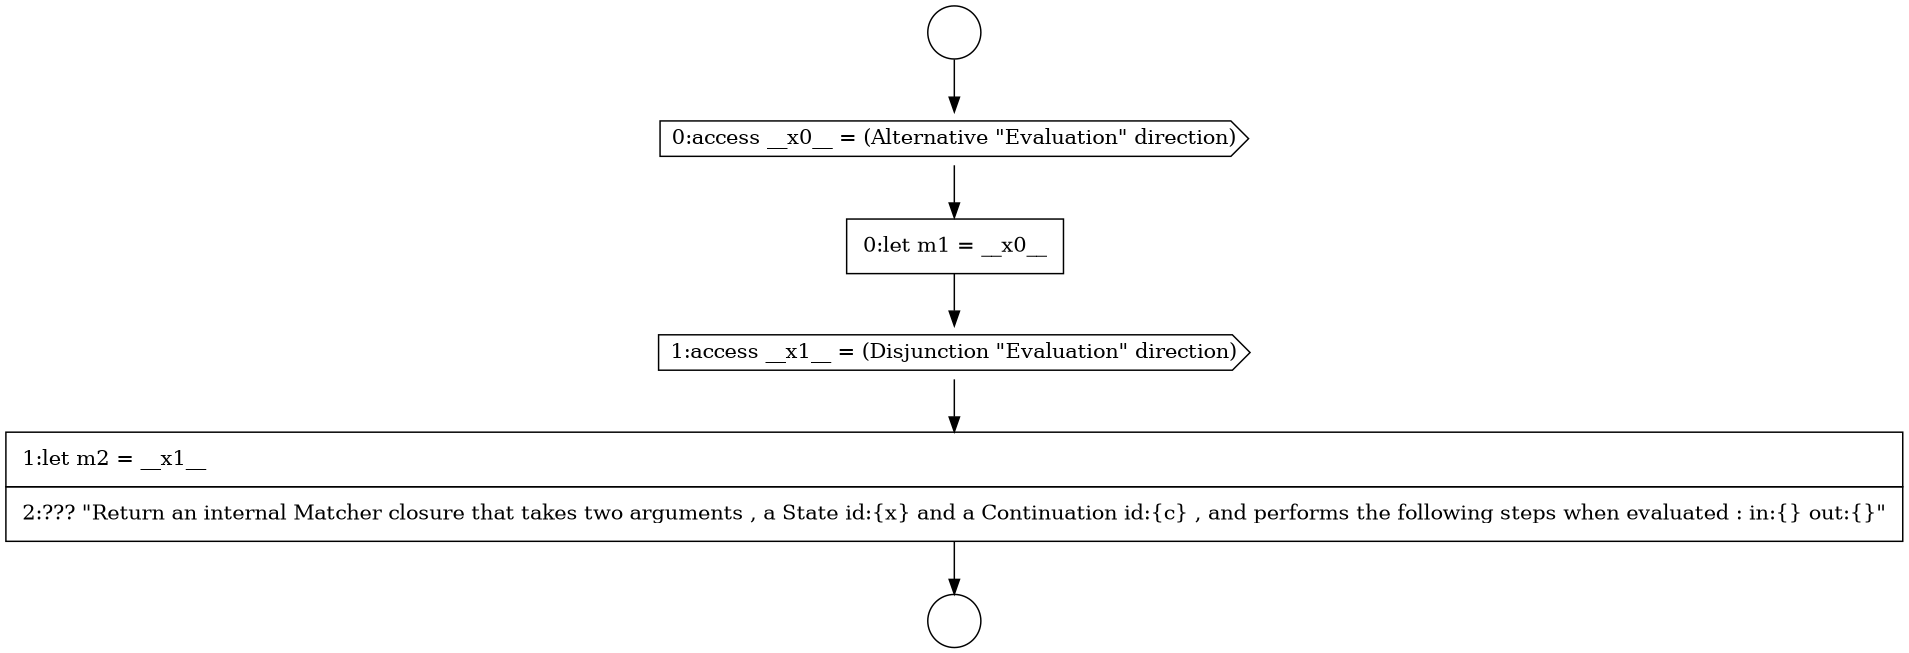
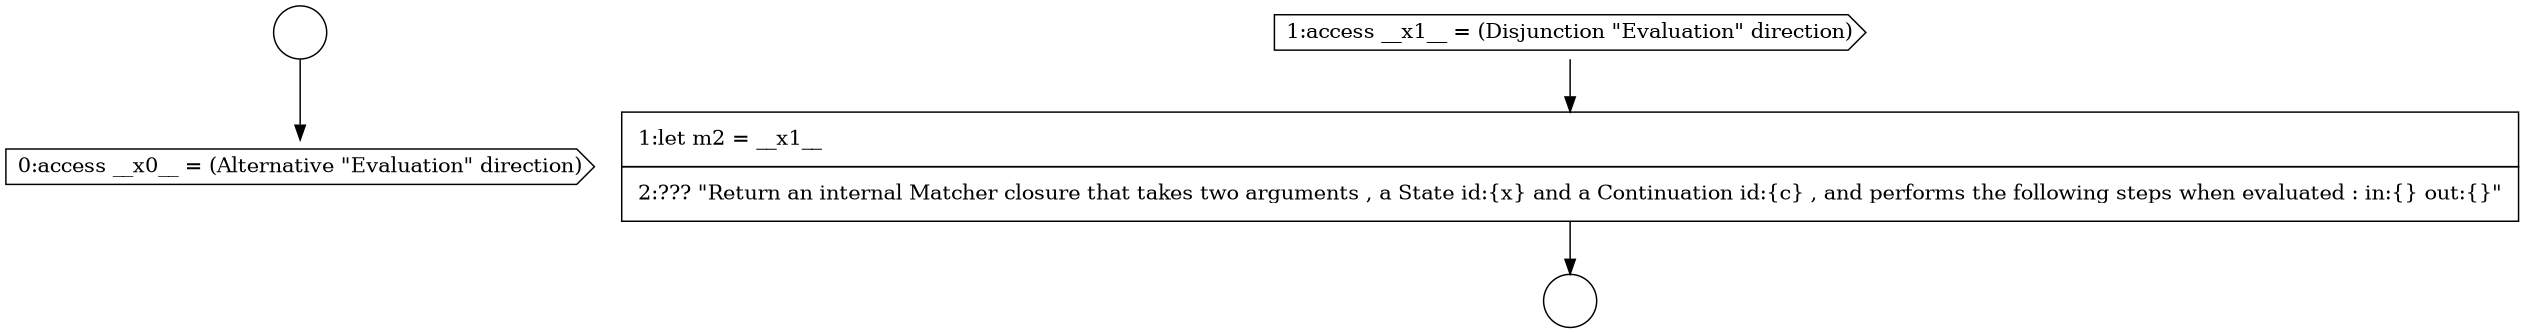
(954, 246) -> none
